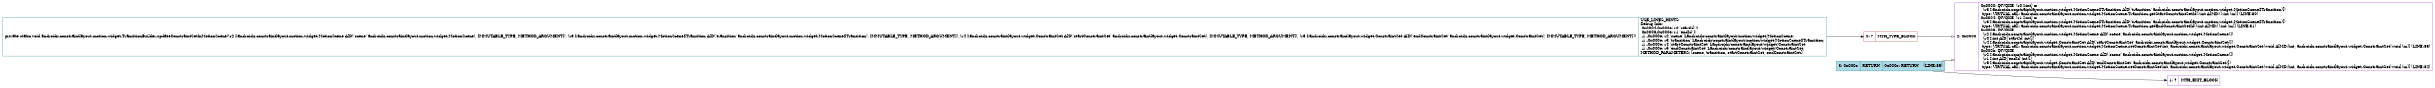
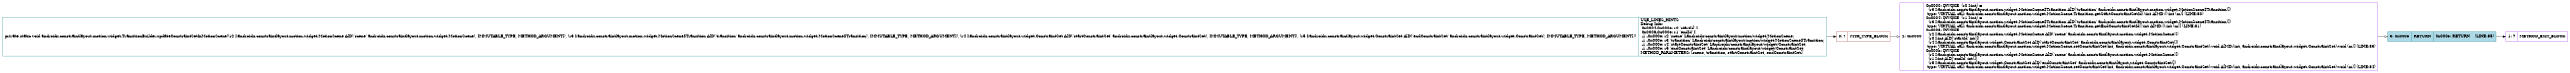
(1947, 61) -> (2381, 37)
(2199, 80) -> (2542, 36)
